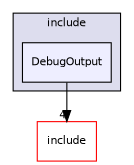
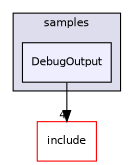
(67, 24) -> (67, 24)
